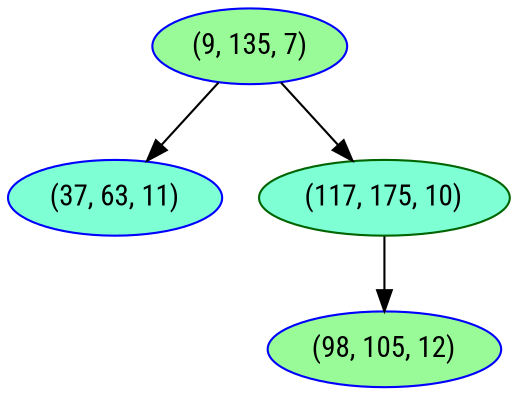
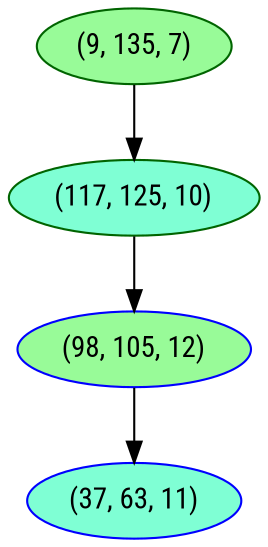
(250, 46) -> (134, 46)
(190, 114) -> (134, 415)
(384, 198) -> (134, 198)
